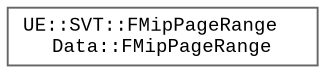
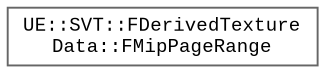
(163, 37) -> (163, 37)
